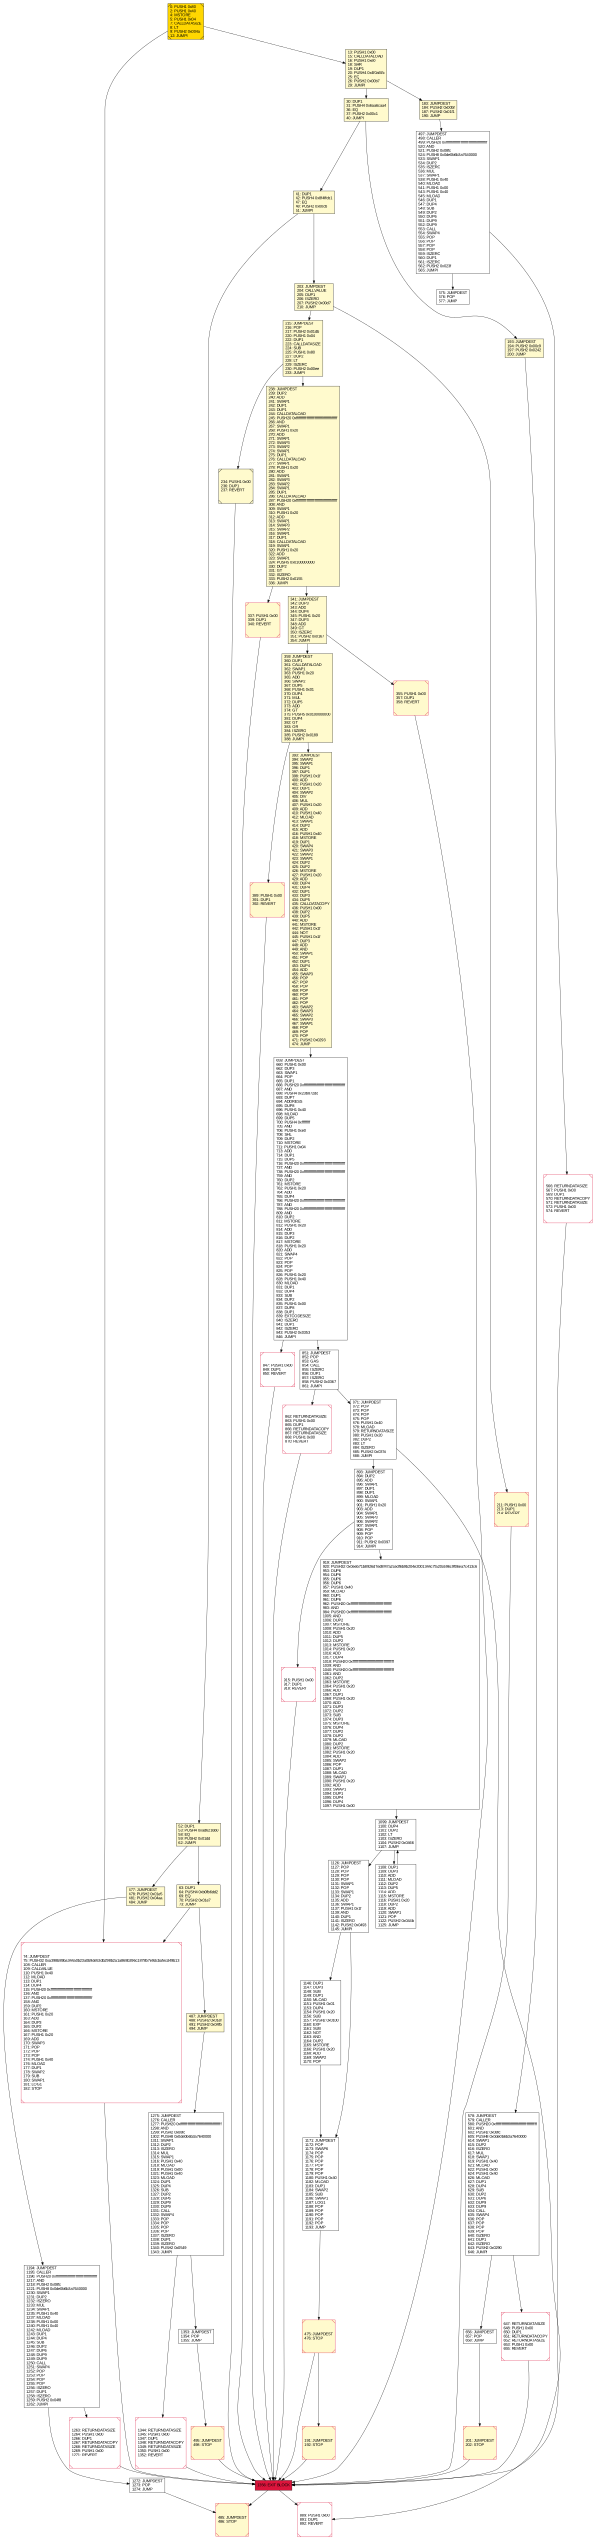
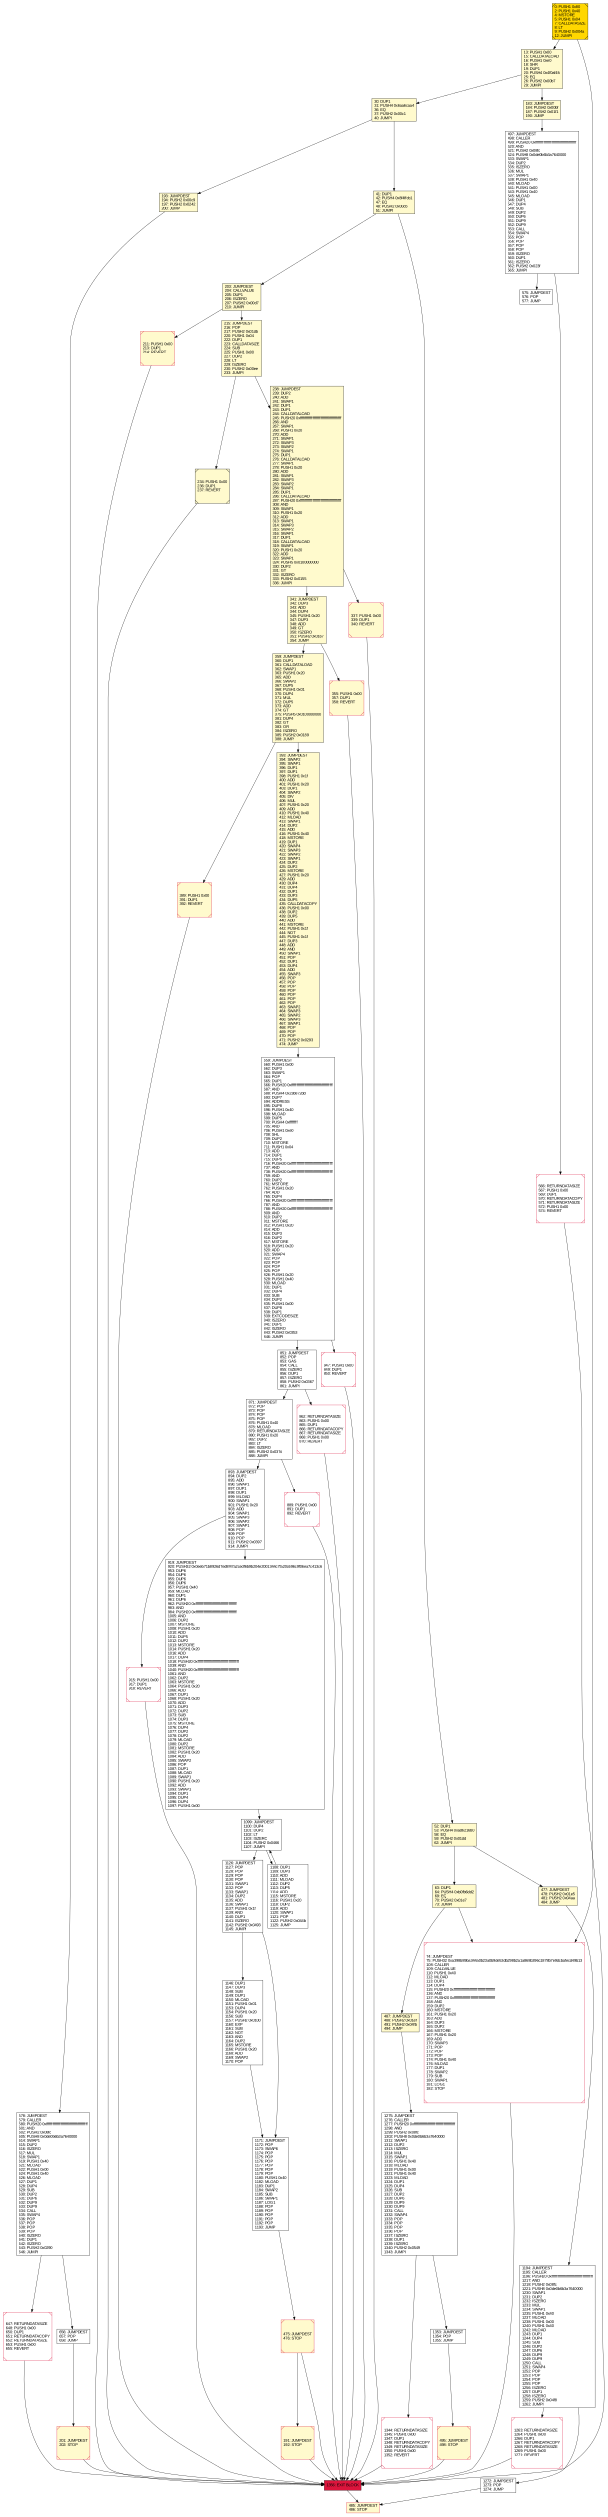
(287, 2497) -> (332, 2001)
(232, 2520) -> (363, 2508)
